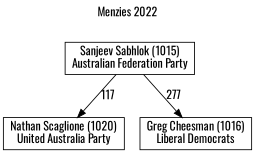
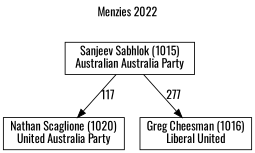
(130, 58) -> (130, 58)
(196, 134) -> (196, 134)
